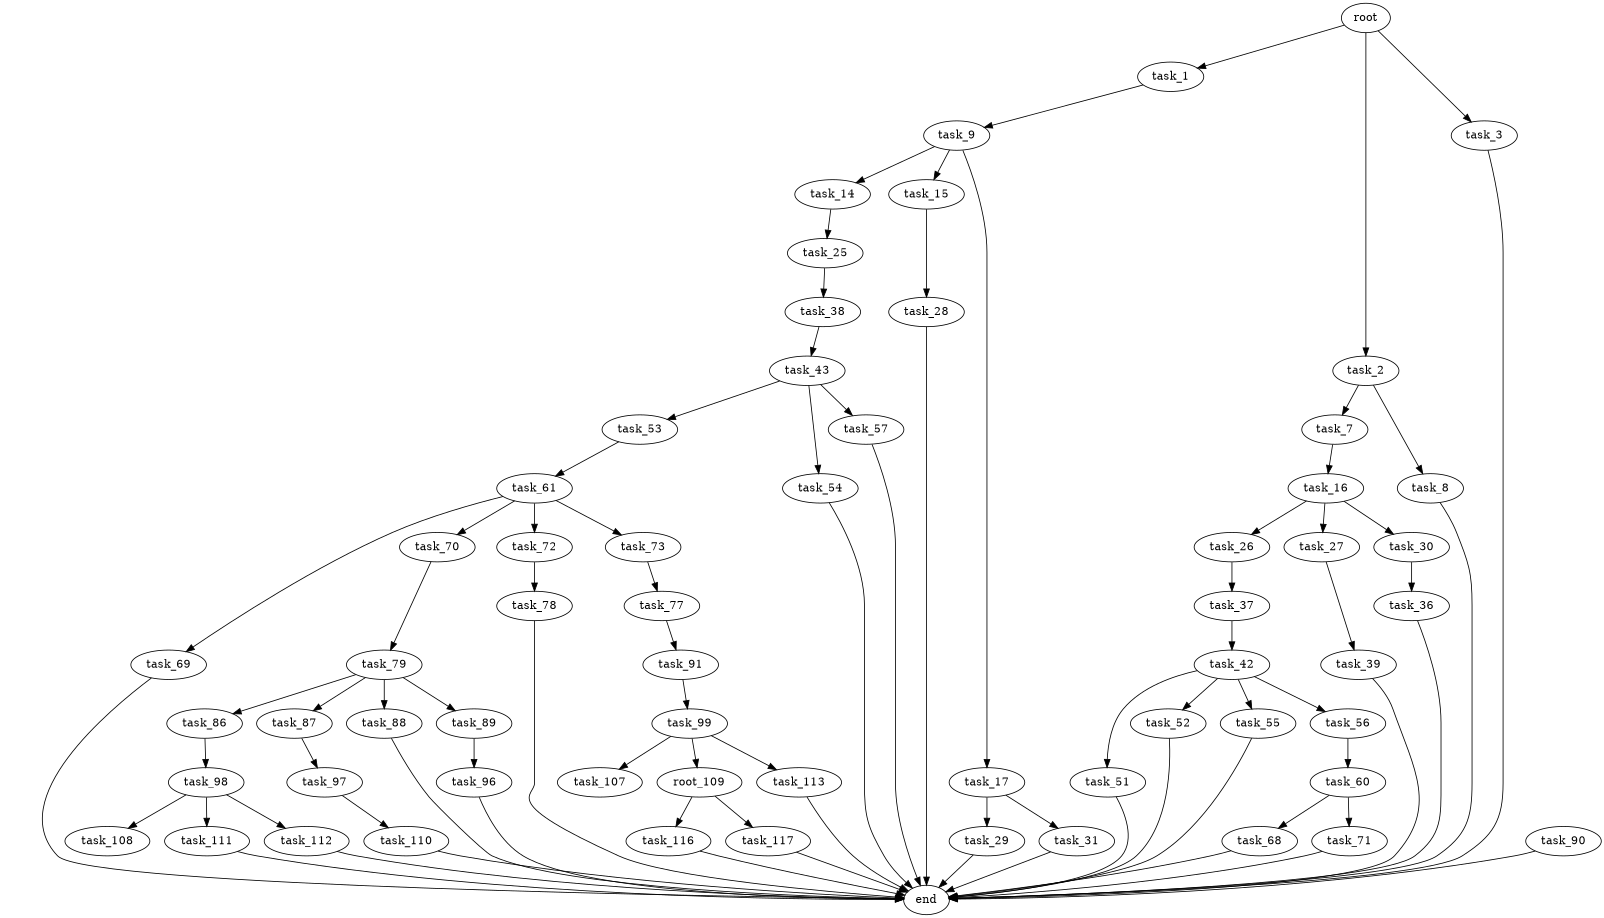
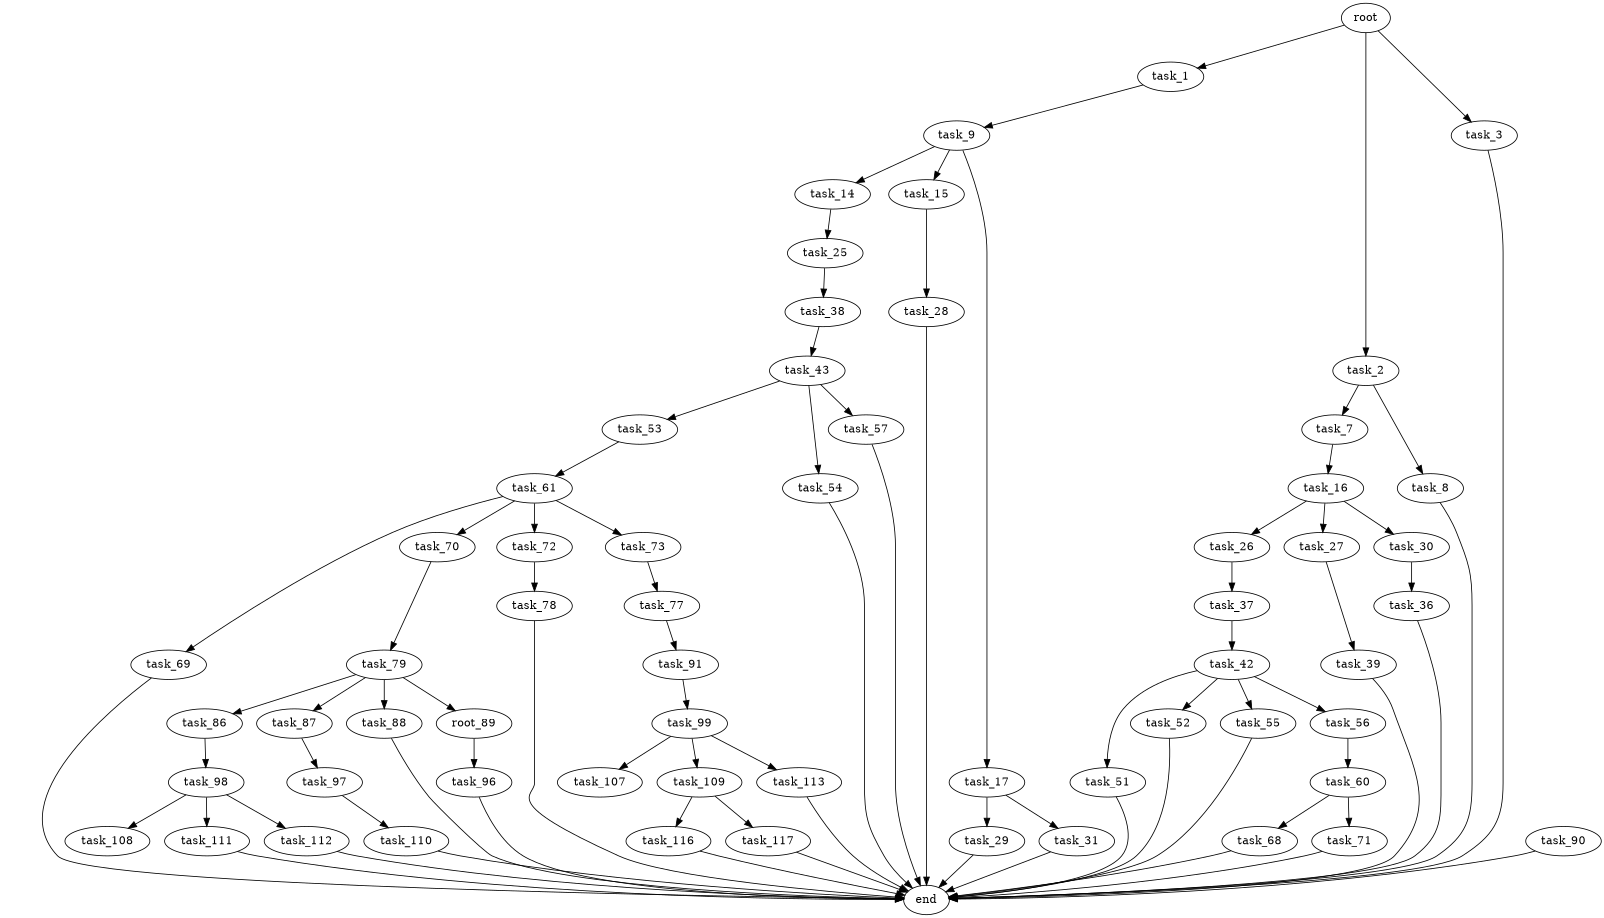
(474, 724) -> (474, 724)
(699, 782) -> (699, 782)
